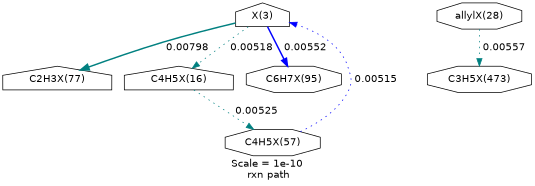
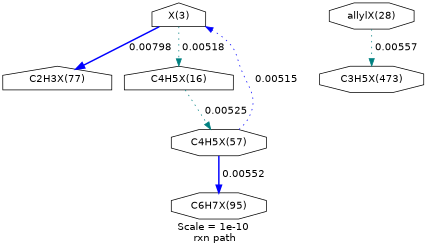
(161, 43) -> (121, 46)
(276, 43) -> (219, 171)
